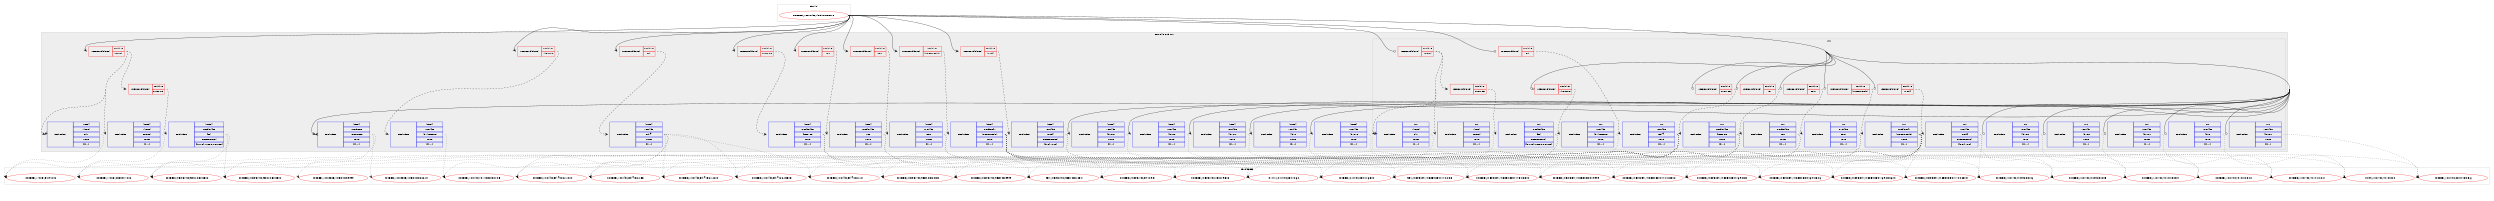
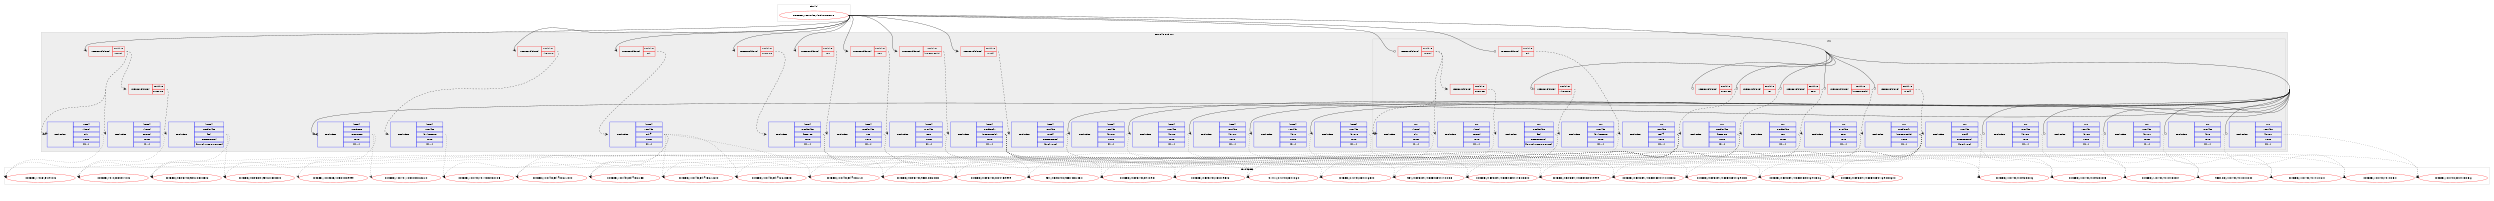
(114, 178) -> (114, 178)
(260, 178) -> (260, 178)
(406, 178) -> (406, 178)
(991, 178) -> (991, 178)
(1941, 178) -> none
(2234, 178) -> (2234, 178)
(2380, 178) -> (2380, 178)
